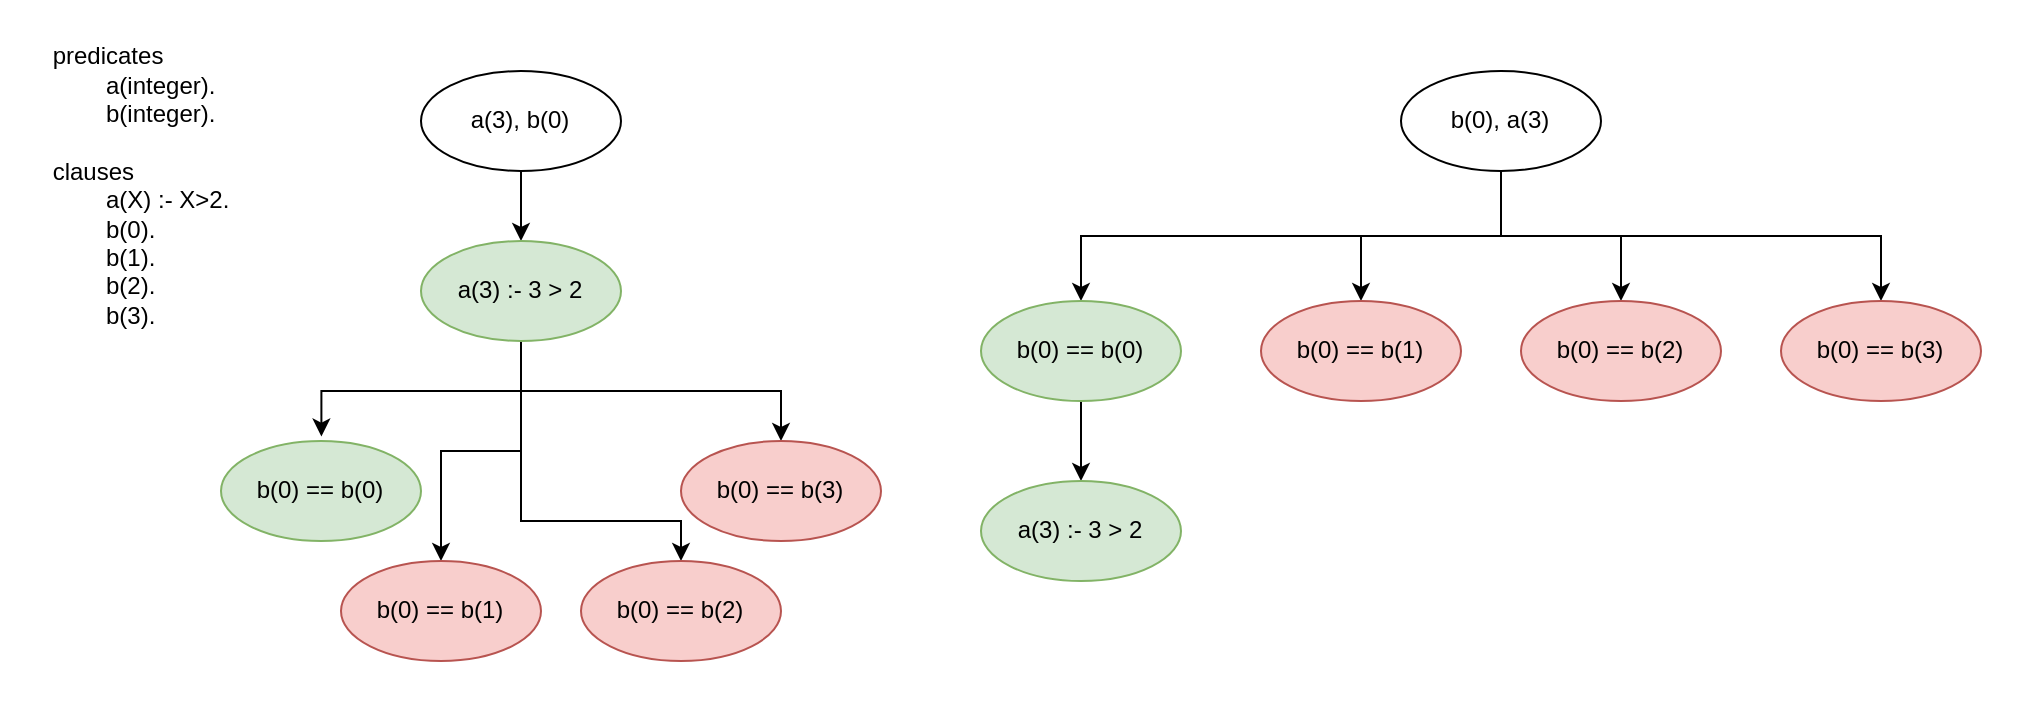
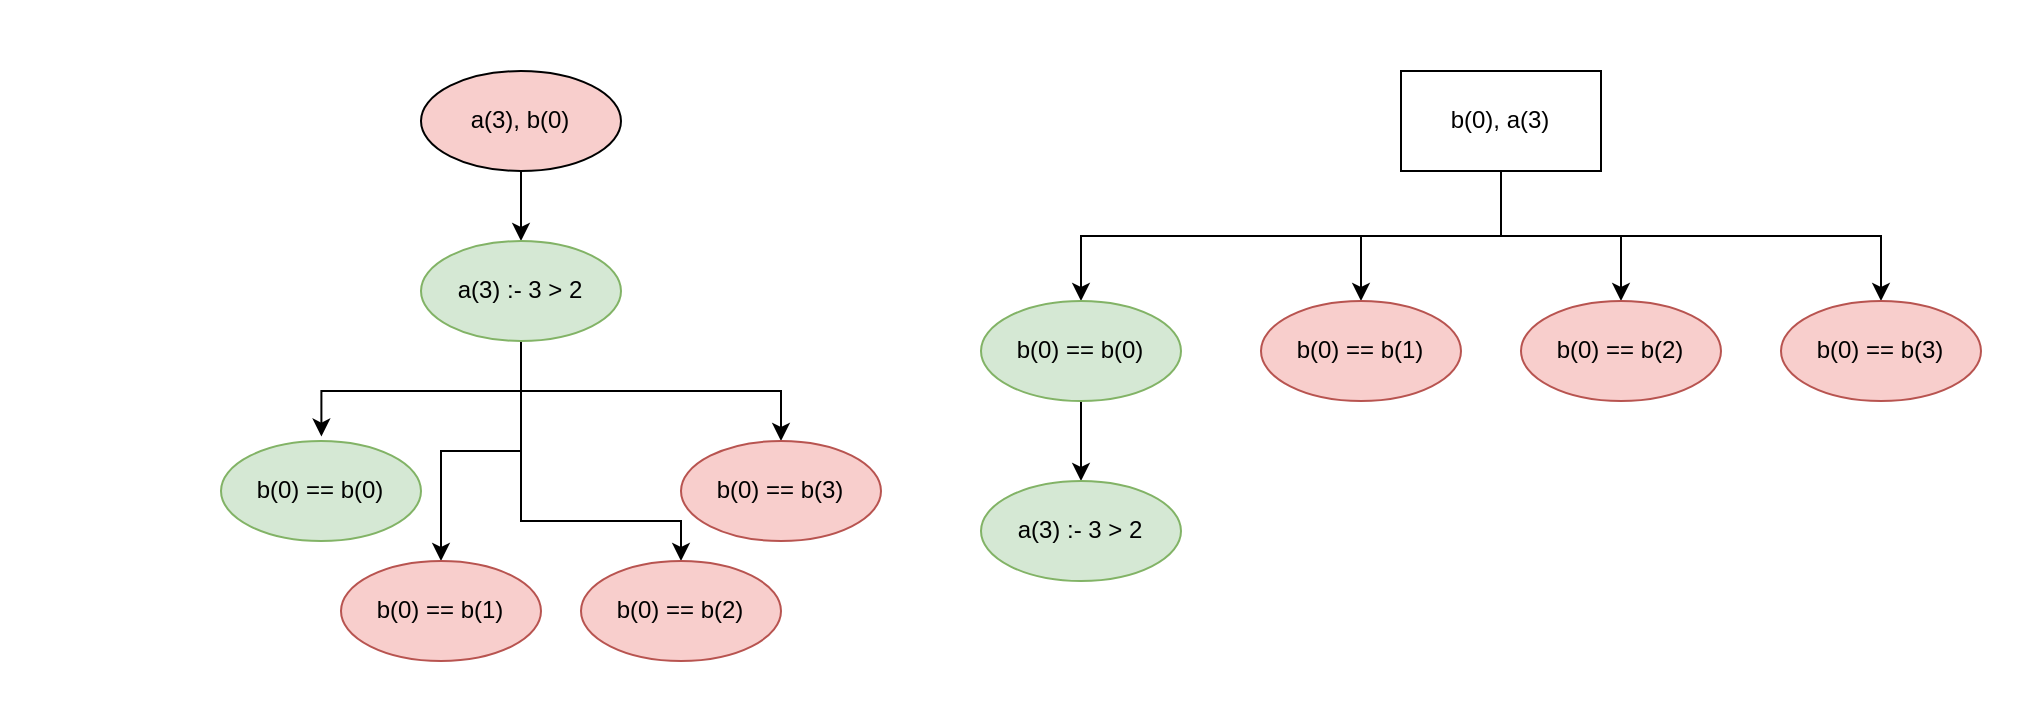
(521, 121) -> (521, 121)
(1501, 121) -> (1501, 121)
(141, 201) -> none
